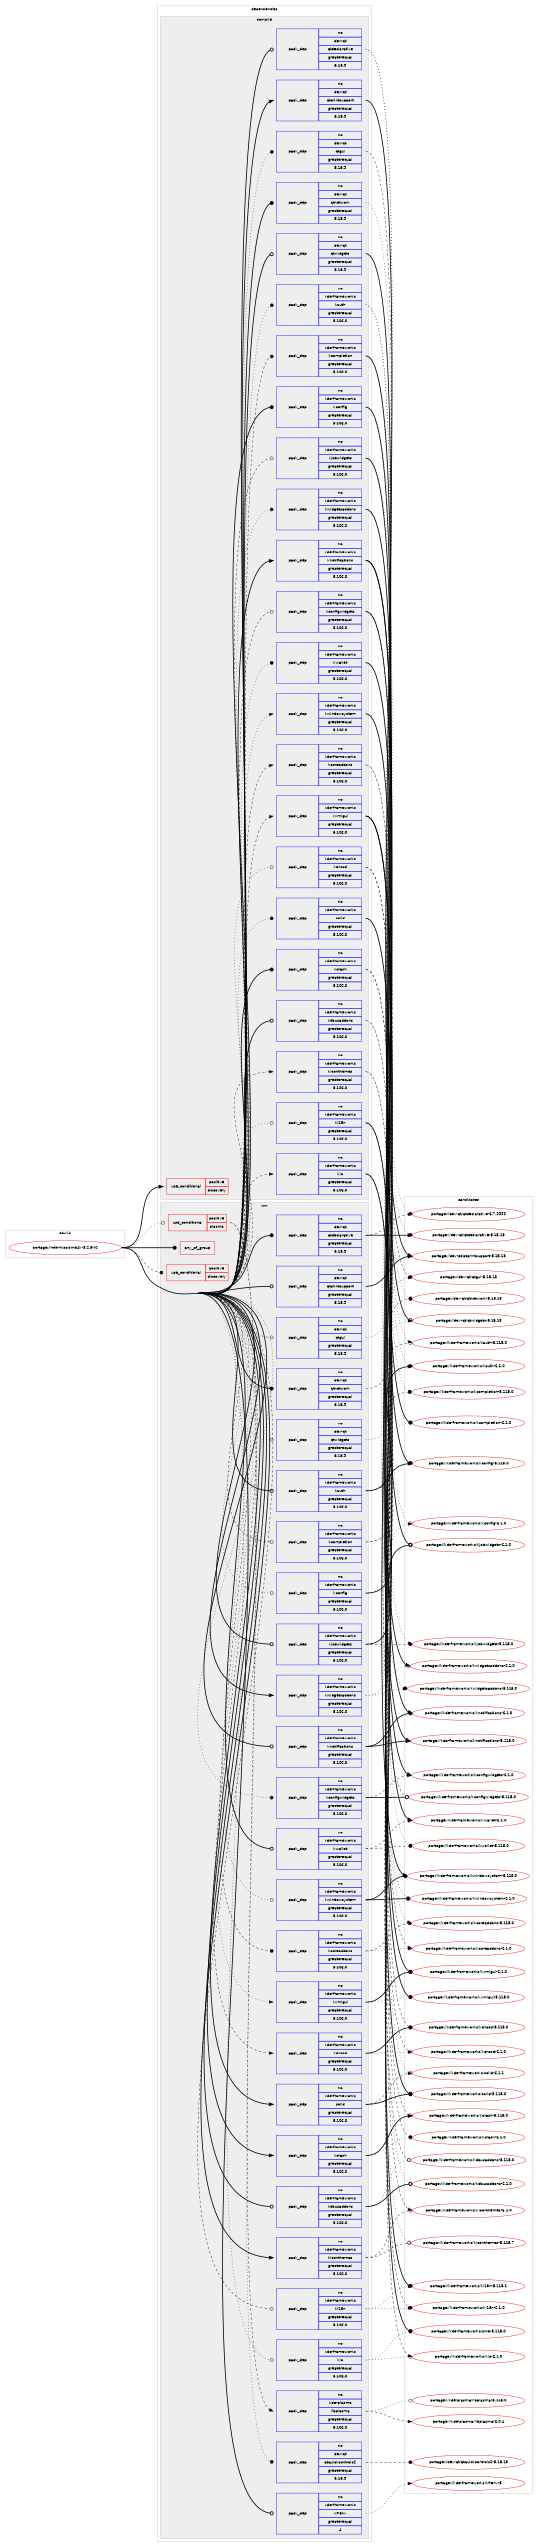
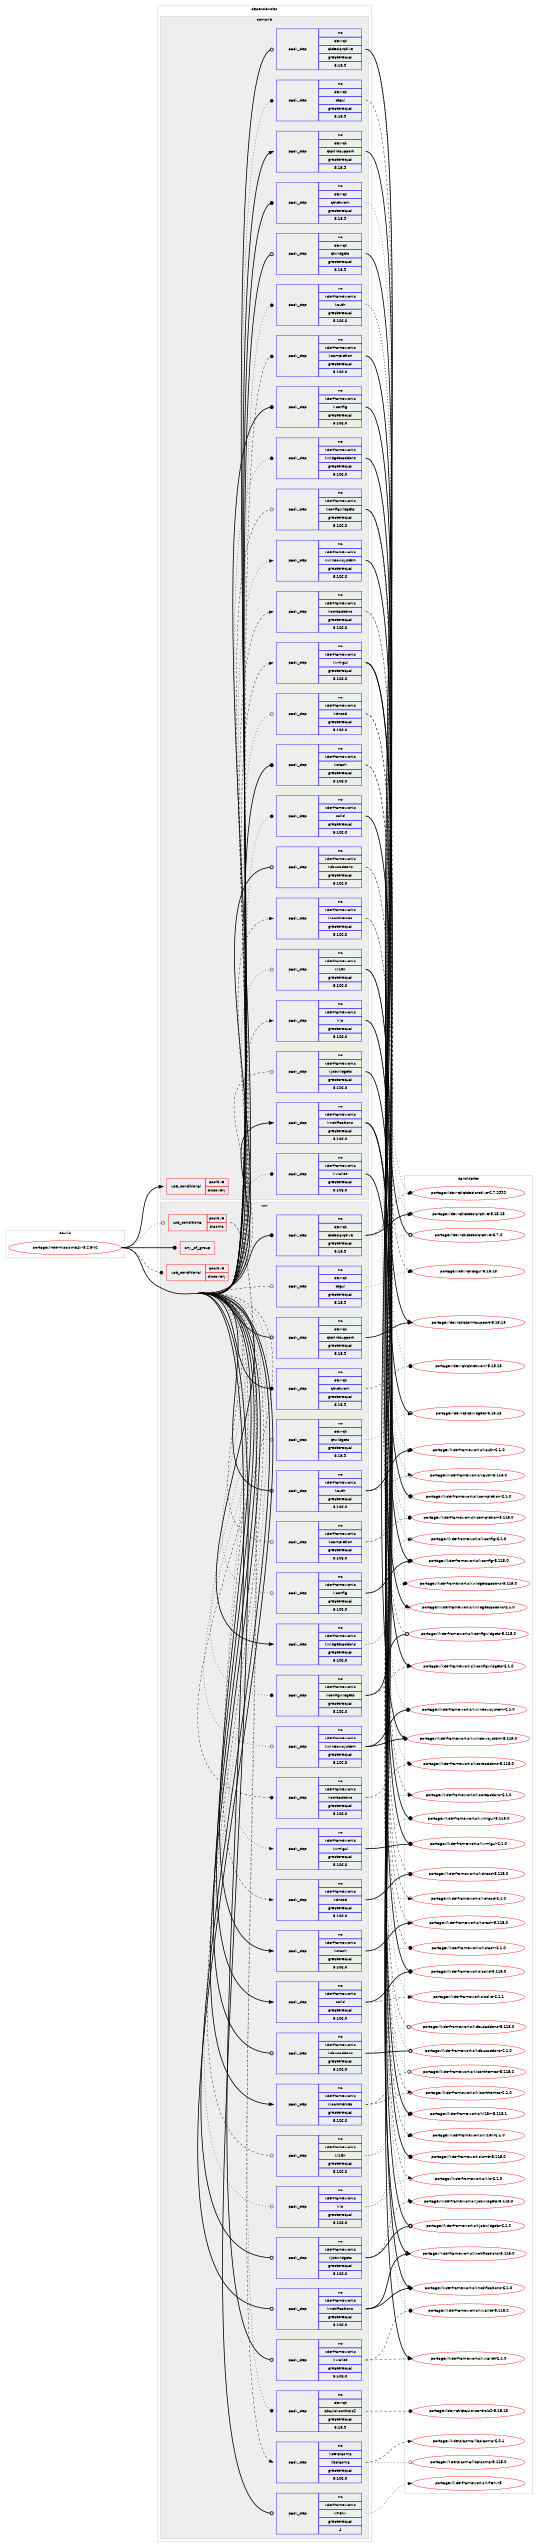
none -> (469, 1235)
(469, 1846) -> (469, 2311)
(469, 2243) -> (469, 2072)
